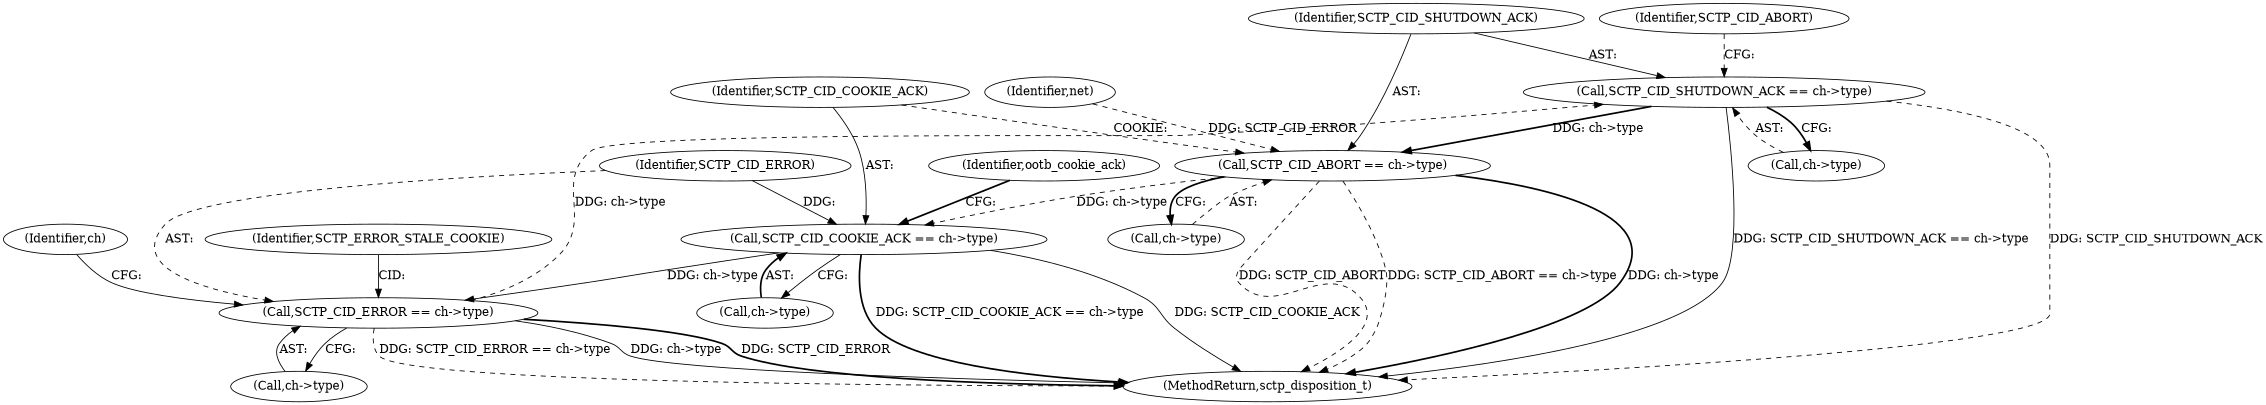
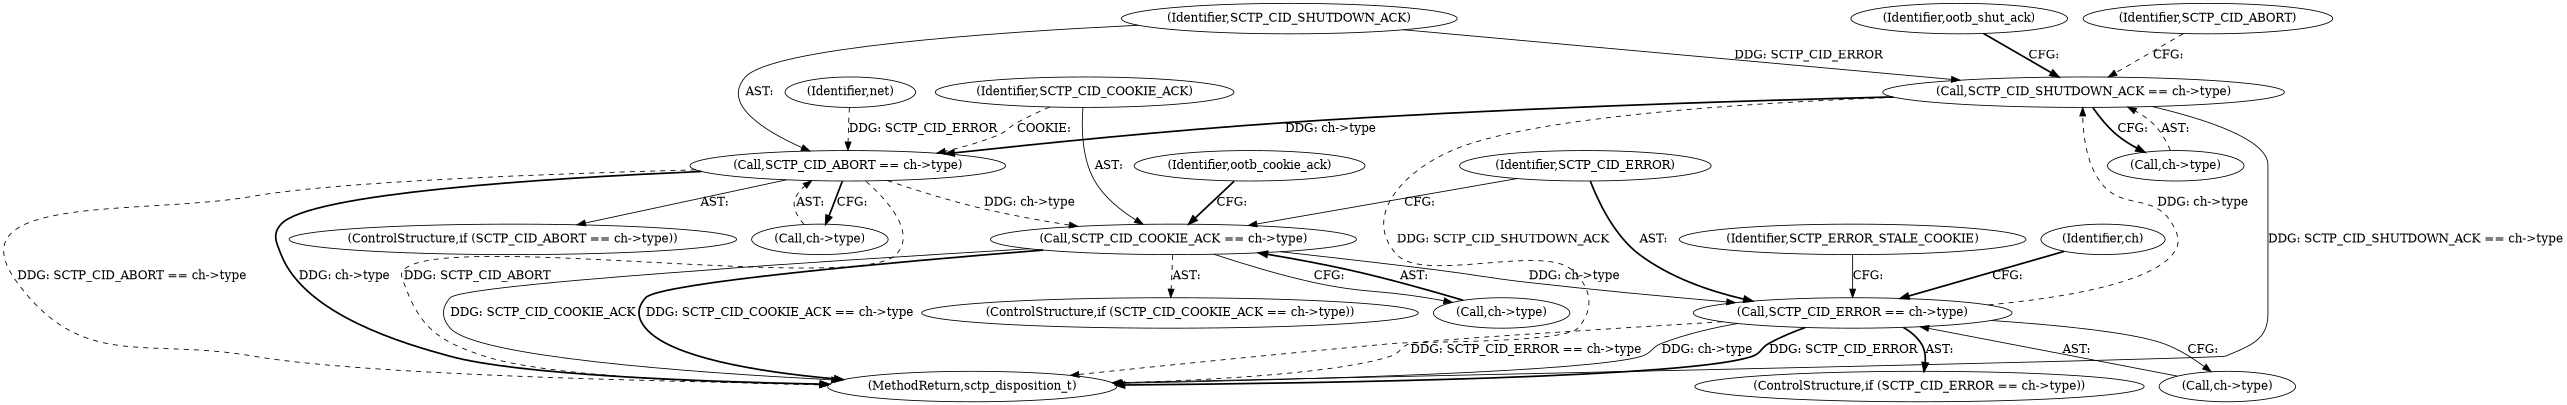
none -> (1959, 19)
(1605, 55) -> (1809, 55)
(306, 191) -> (1650, 262)
(821, 203) -> (1422, 203)
none -> (513, 239)
(394, 276) -> (1870, 276)
(150, 293) -> (1986, 274)
none -> (1170, 313)
none -> (1919, 387)
